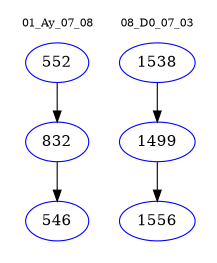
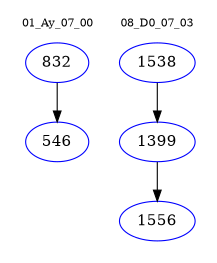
(58, 24) -> (58, 24)
(57, 63) -> none
(157, 142) -> (157, 142)
